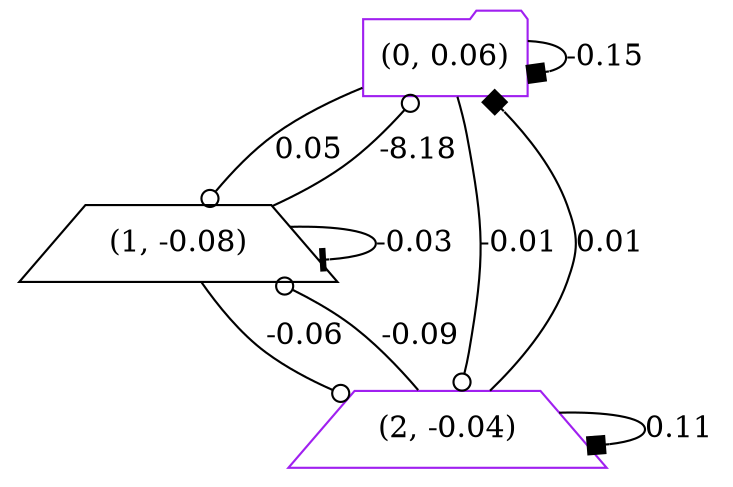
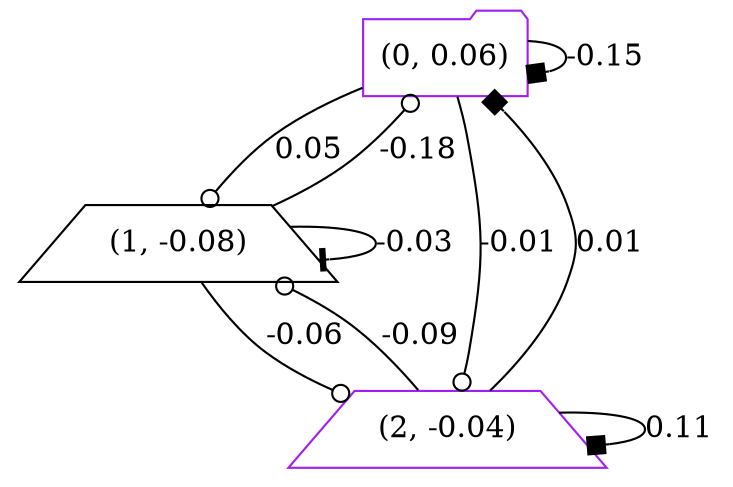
(419, 151) -> (419, 151)
